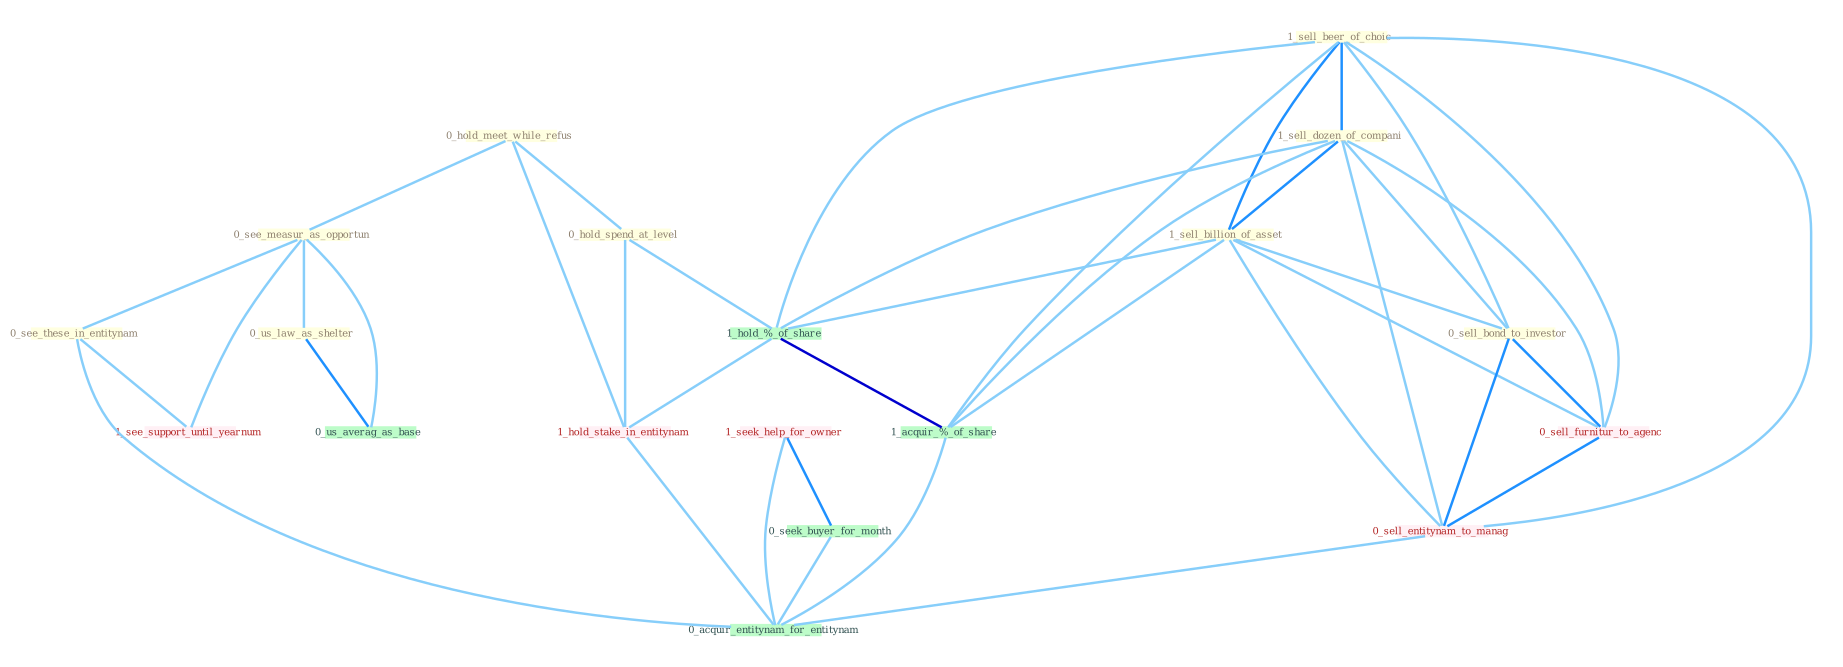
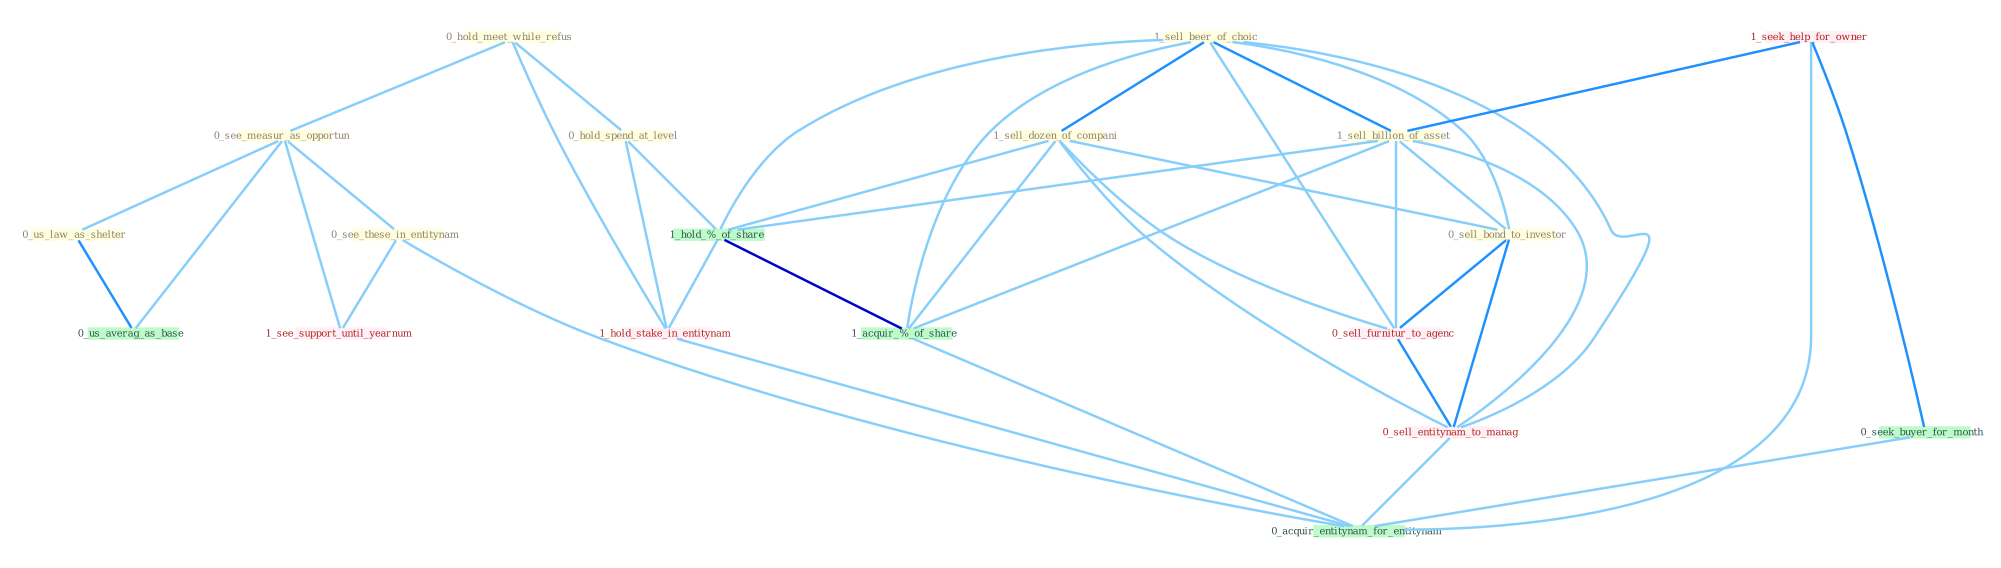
(1285, 185) -> (1604, 86)
